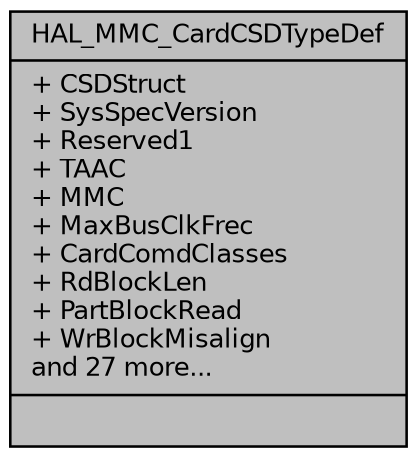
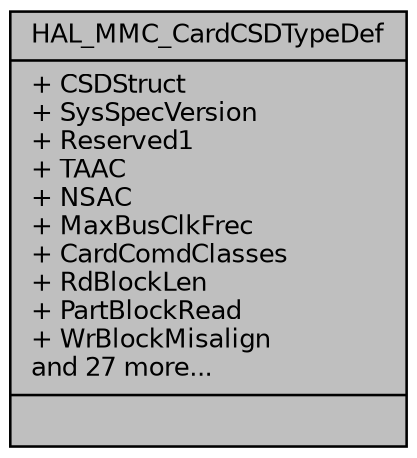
(78, 198) -> (82, 198)
